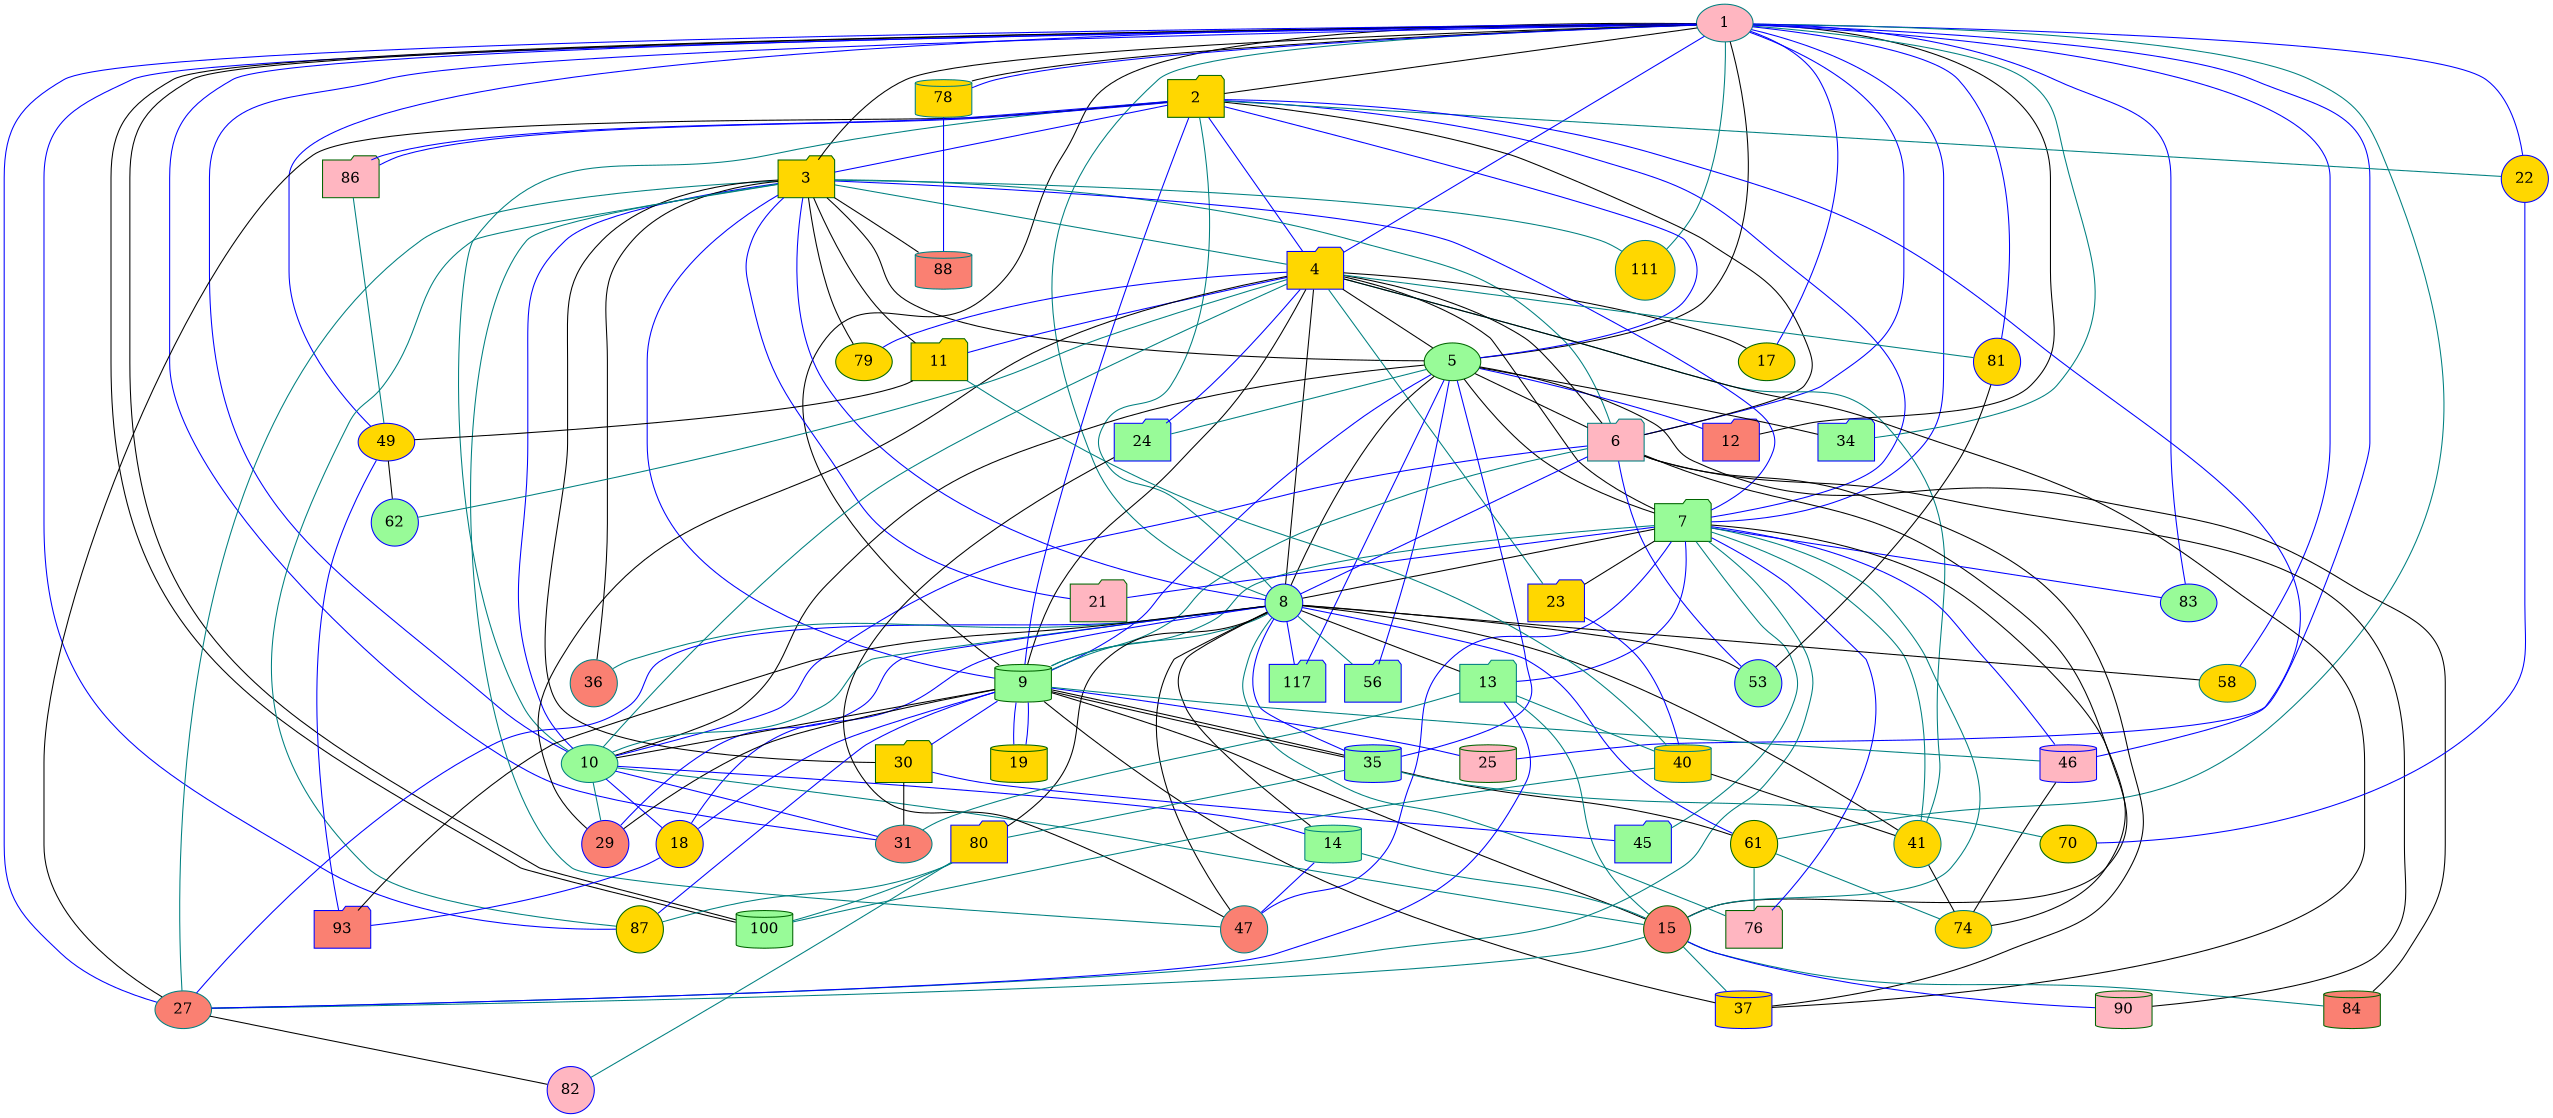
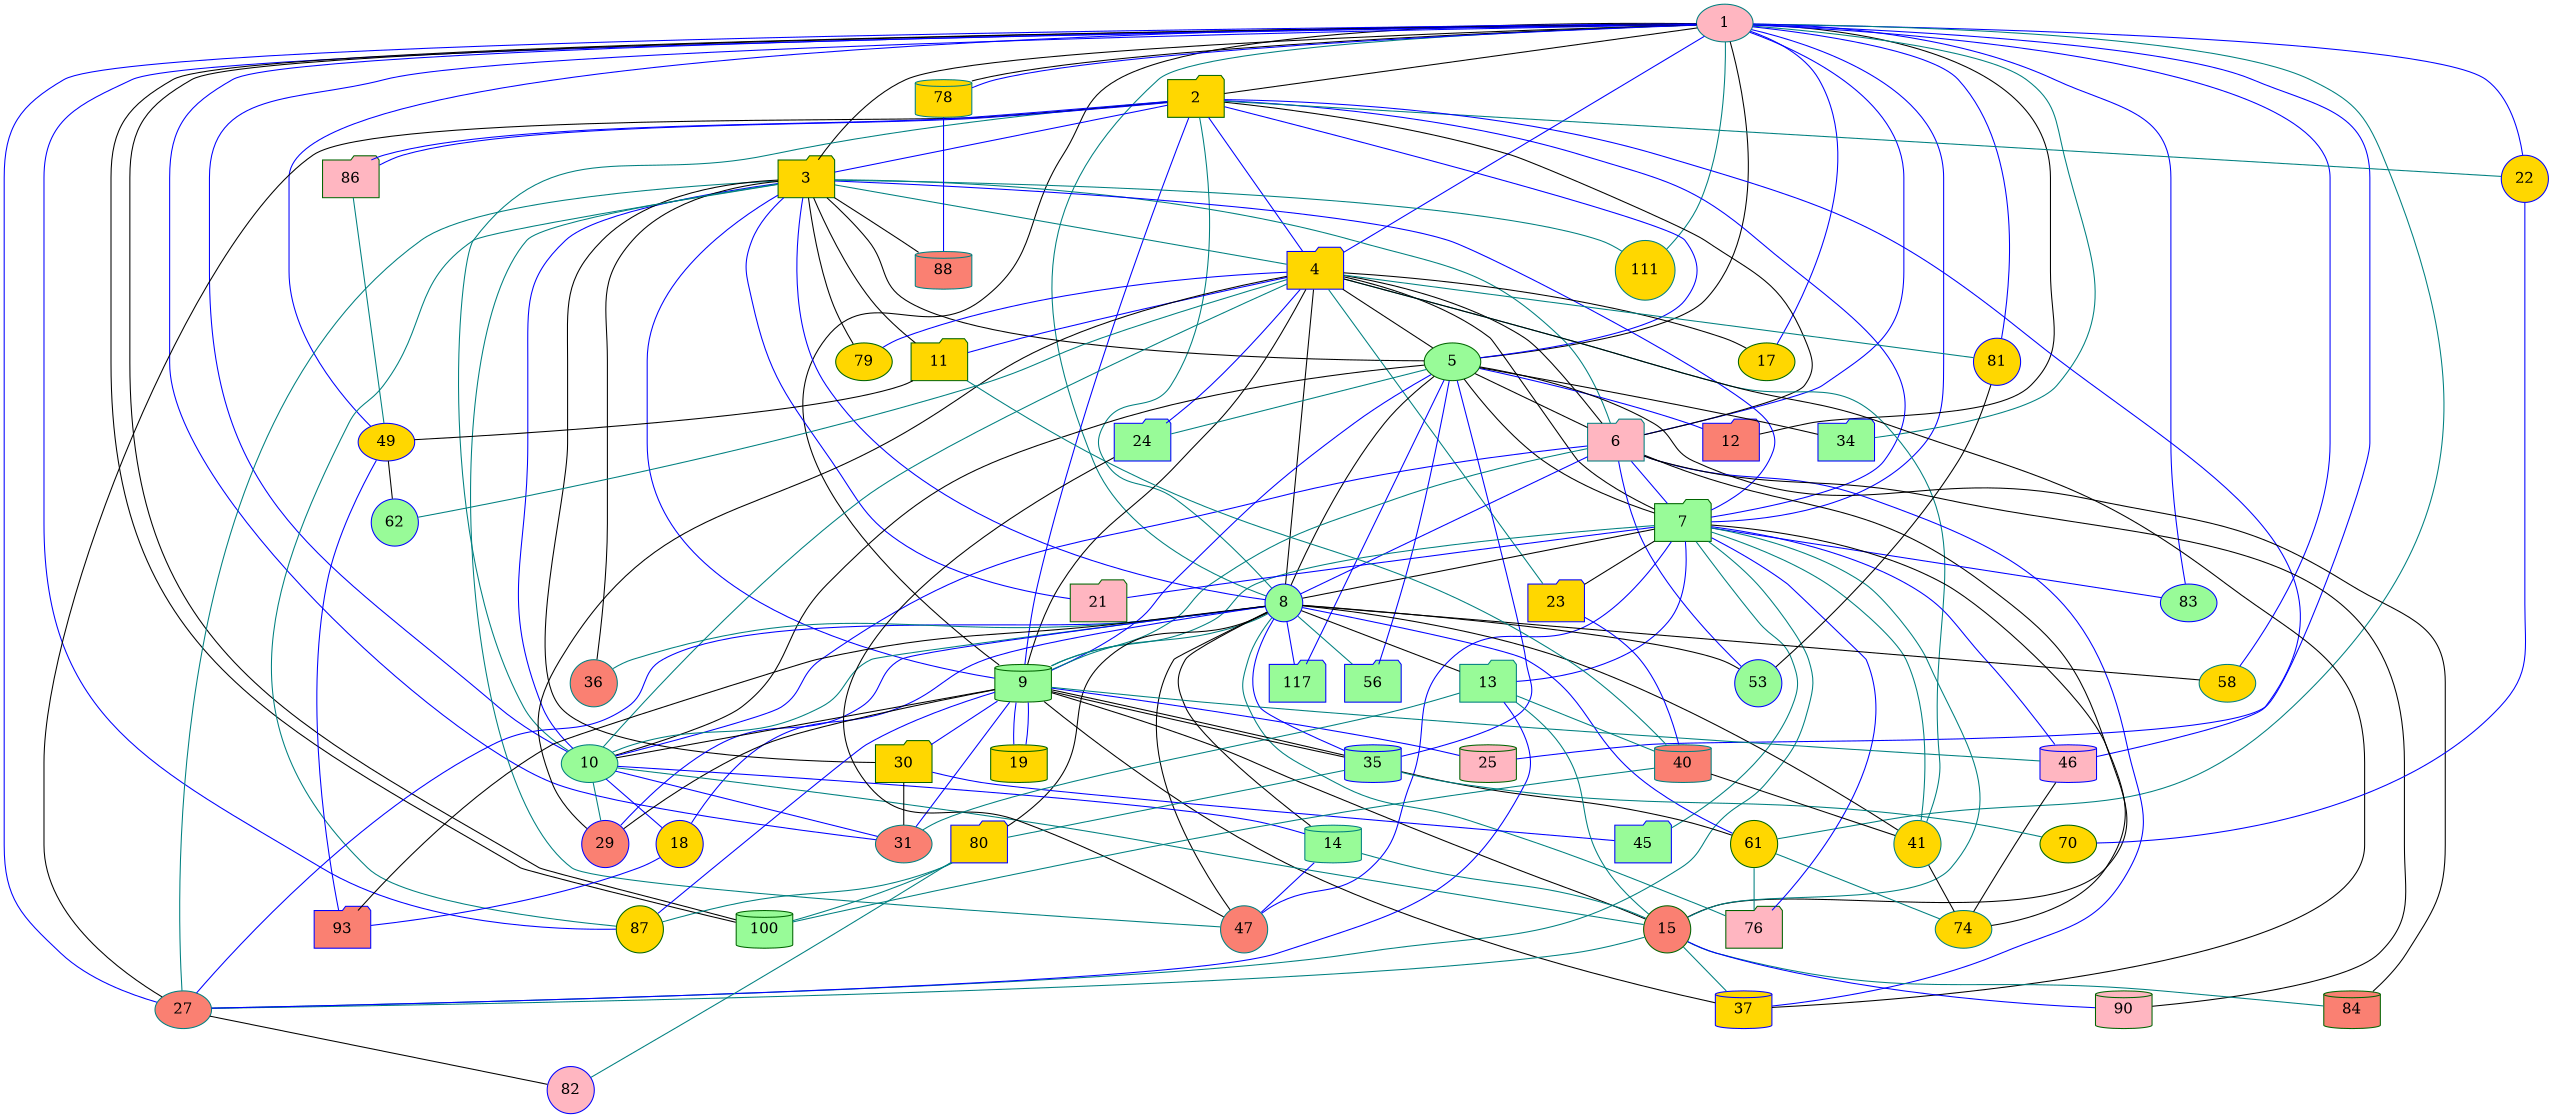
none -> (1649, 482)
(2116, 703) -> (2116, 703)
(838, 742) -> (963, 765)
(1683, 764) -> (1683, 764)
